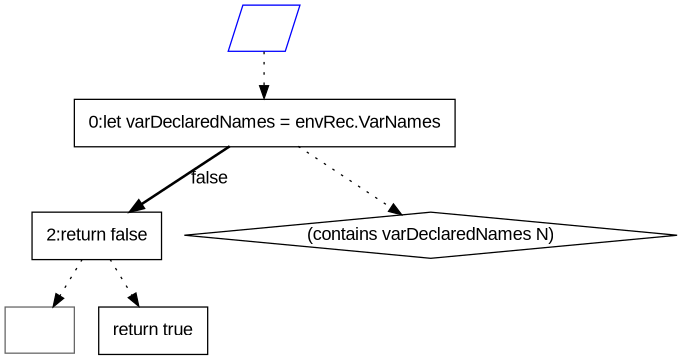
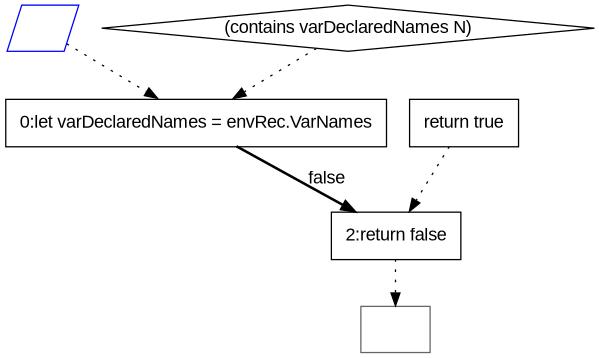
(345, 177) -> (280, 70)
(121, 277) -> (433, 173)
